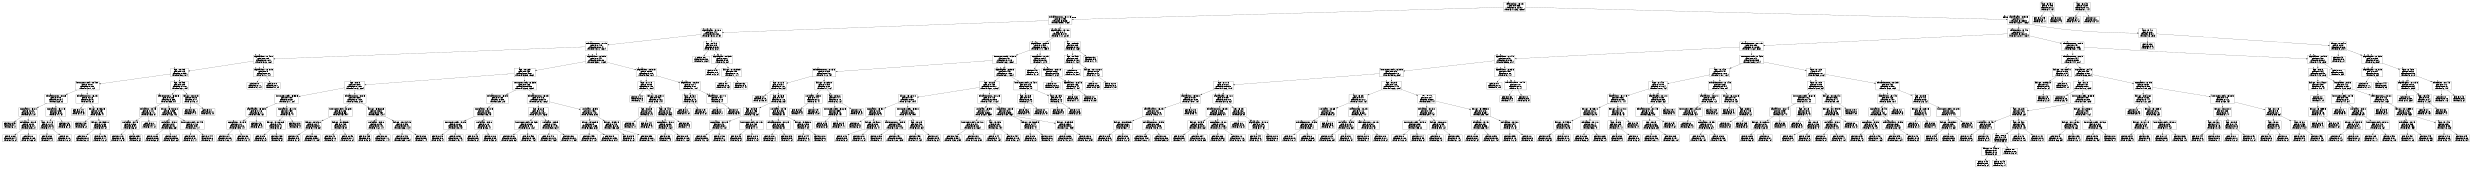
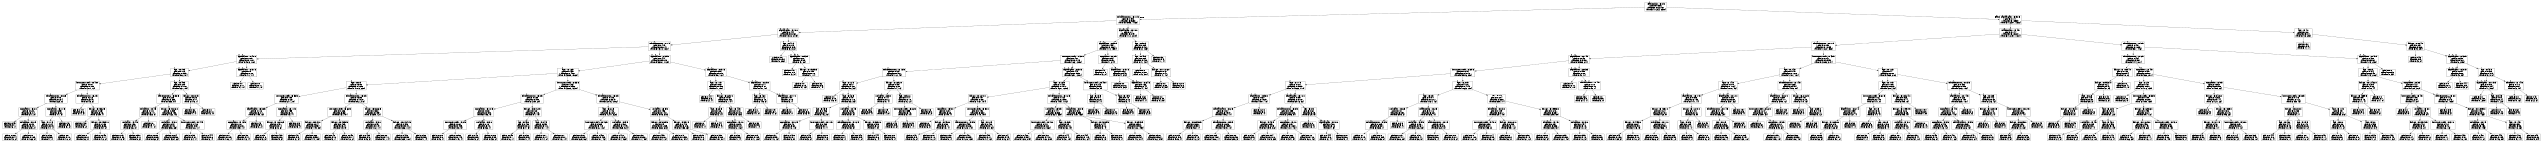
(2318, 104) -> (2364, 92)
none -> (532, 112)
(2010, 131) -> (2096, 92)
